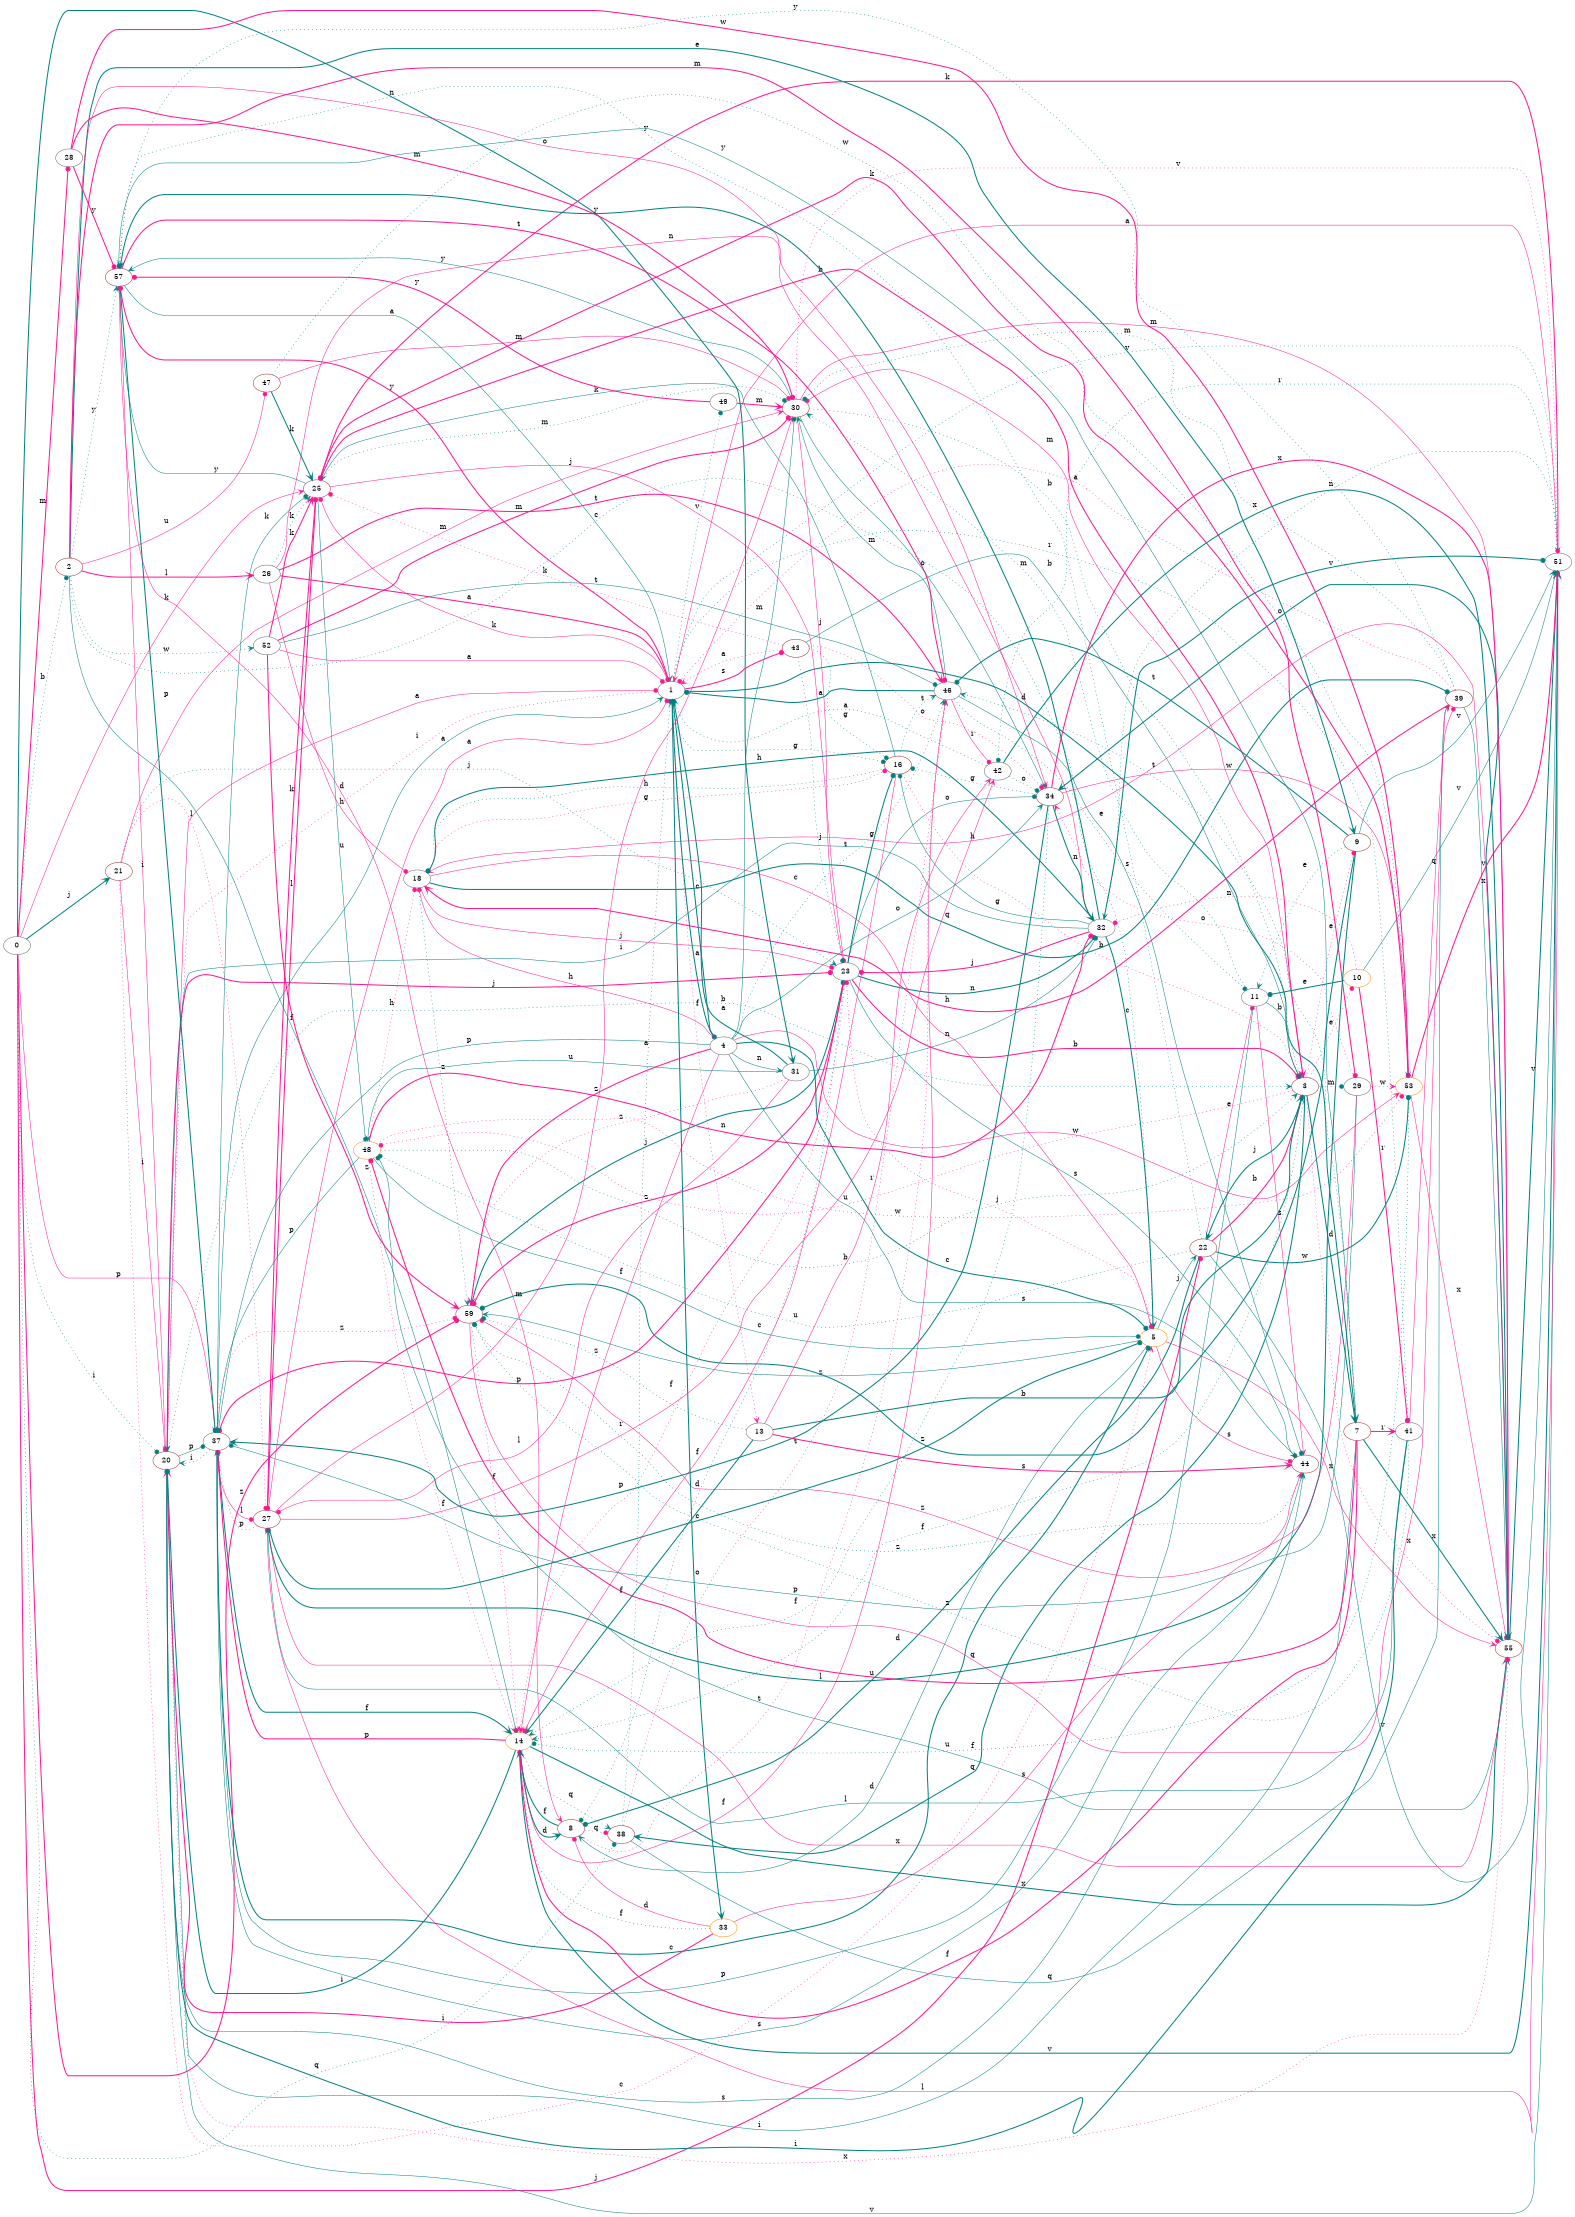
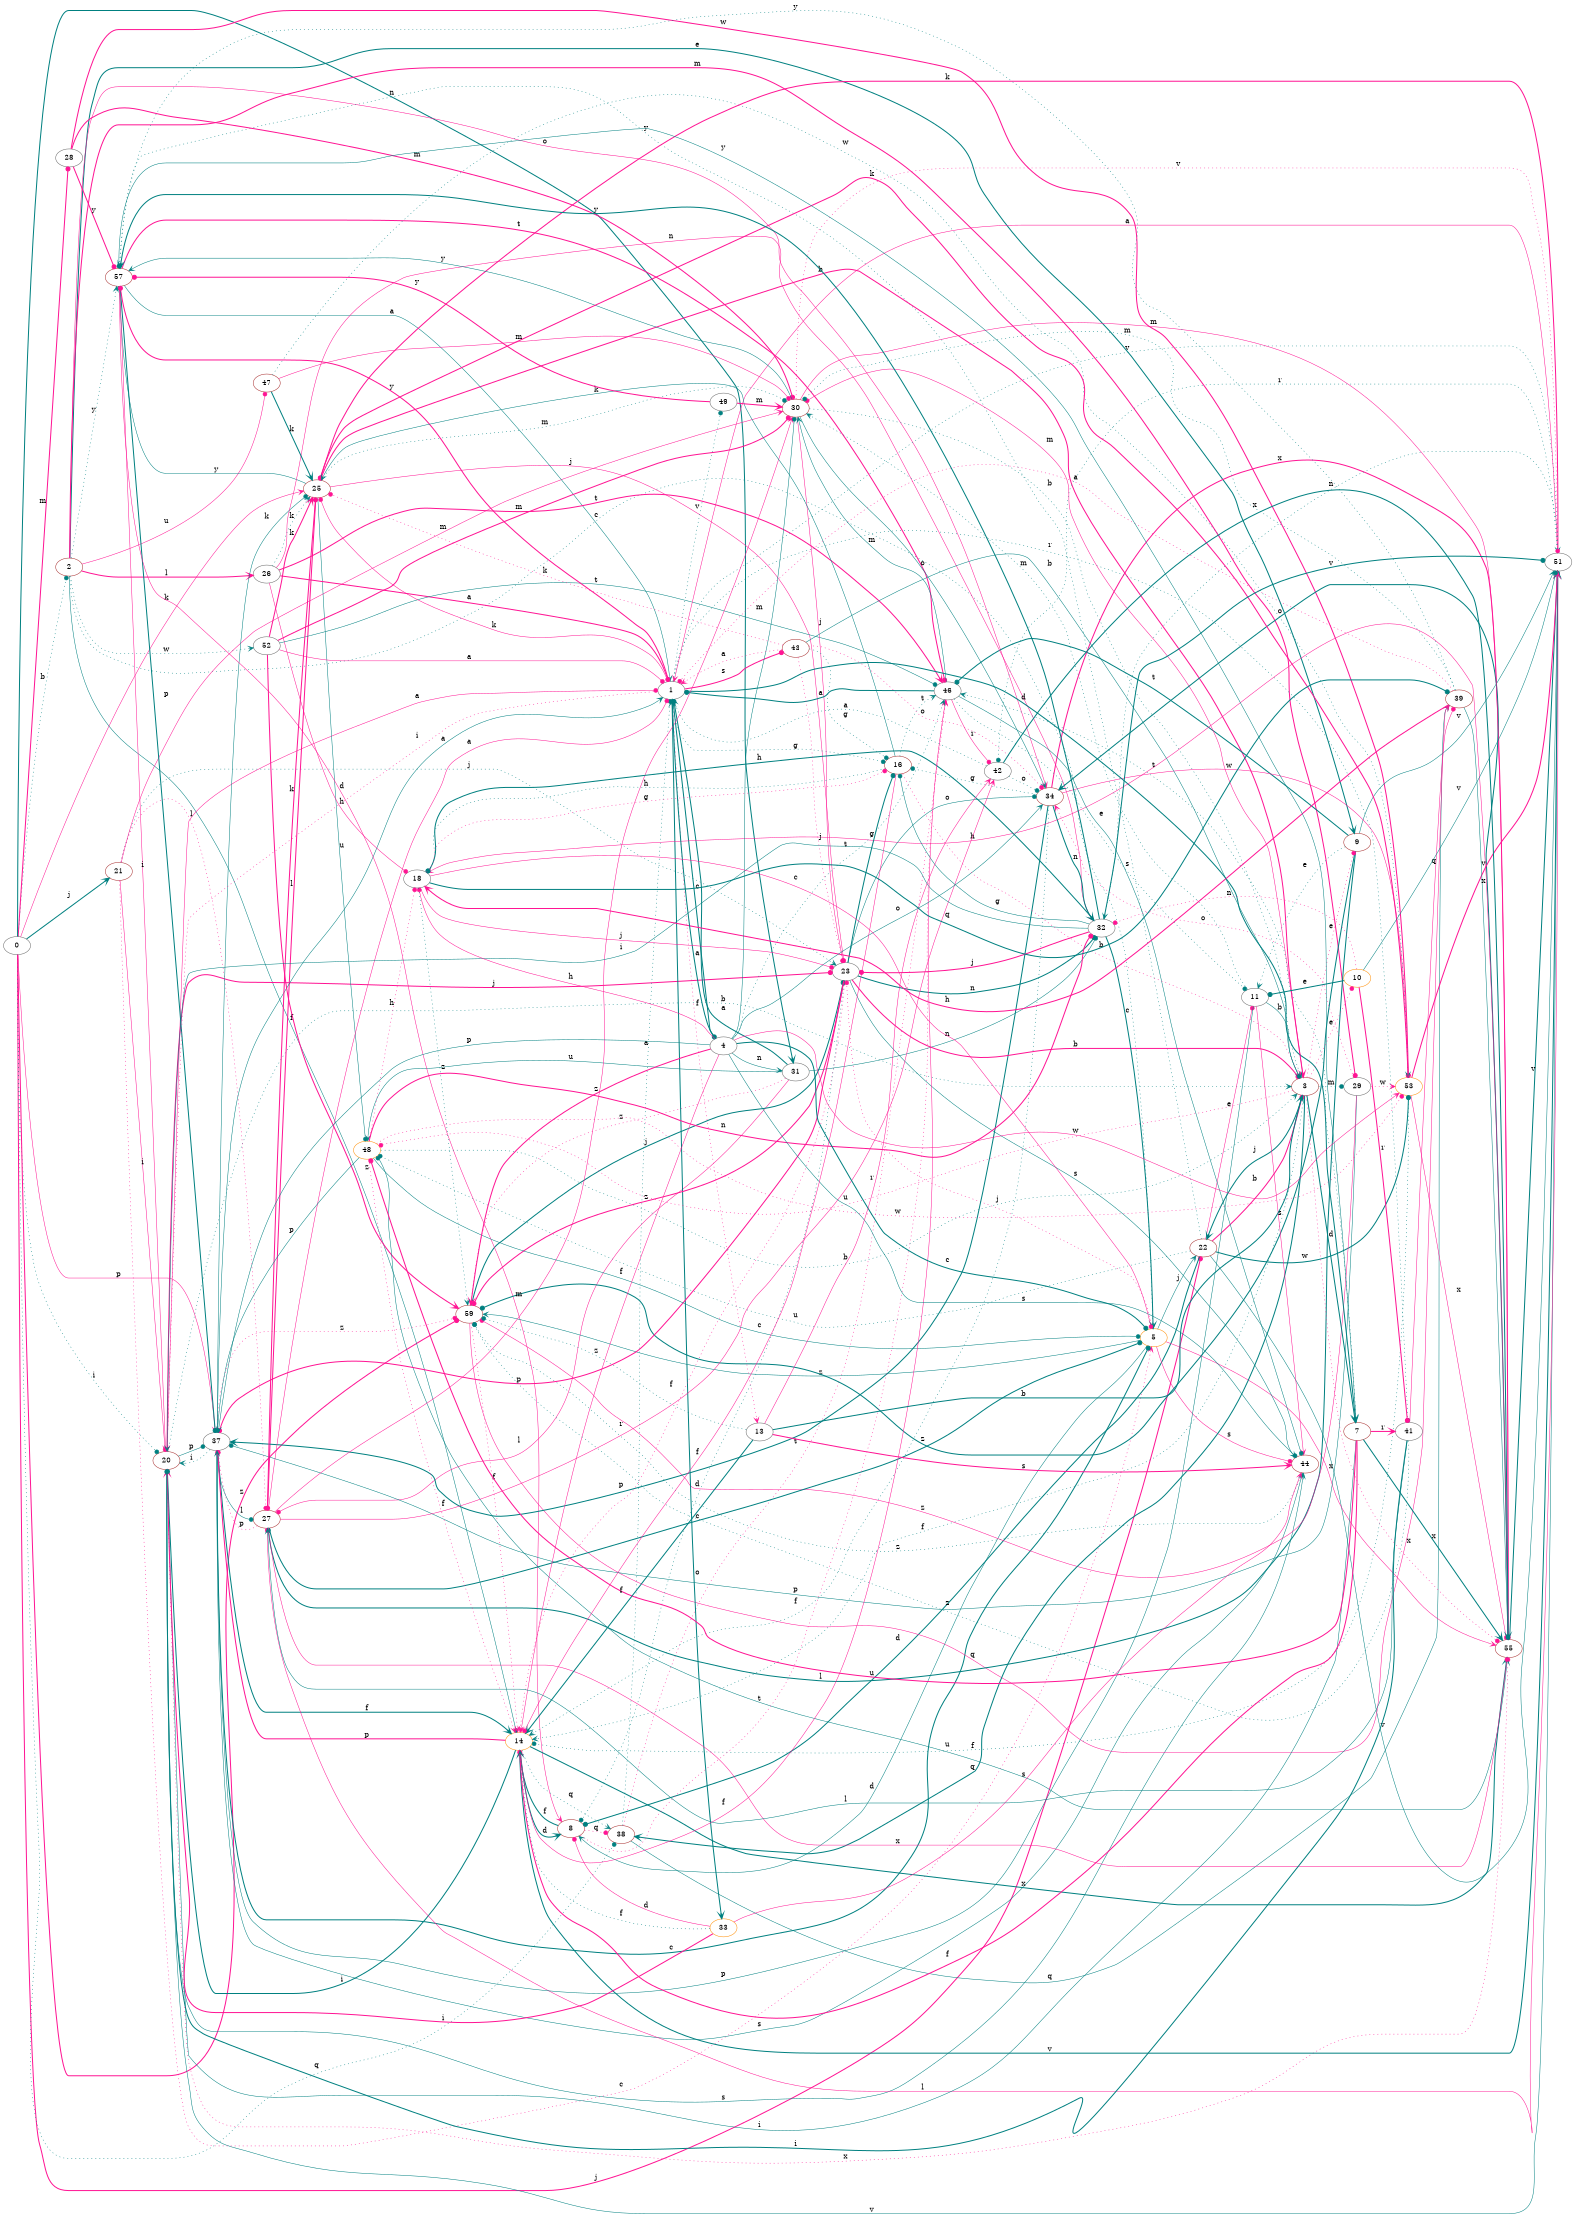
(815, 809) -> (815, 809)
(232, 1506) -> (232, 1506)
